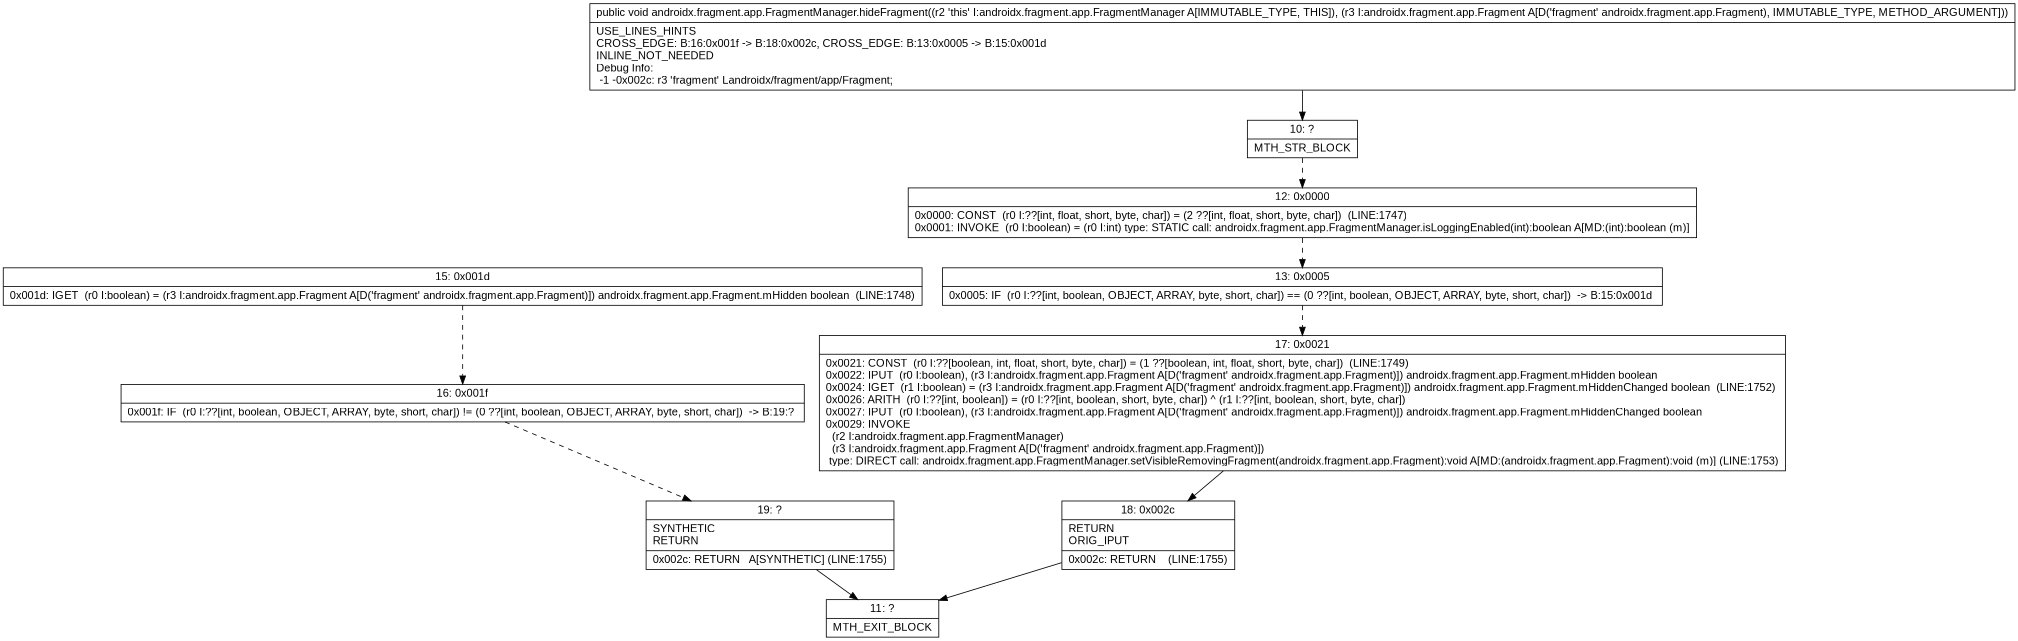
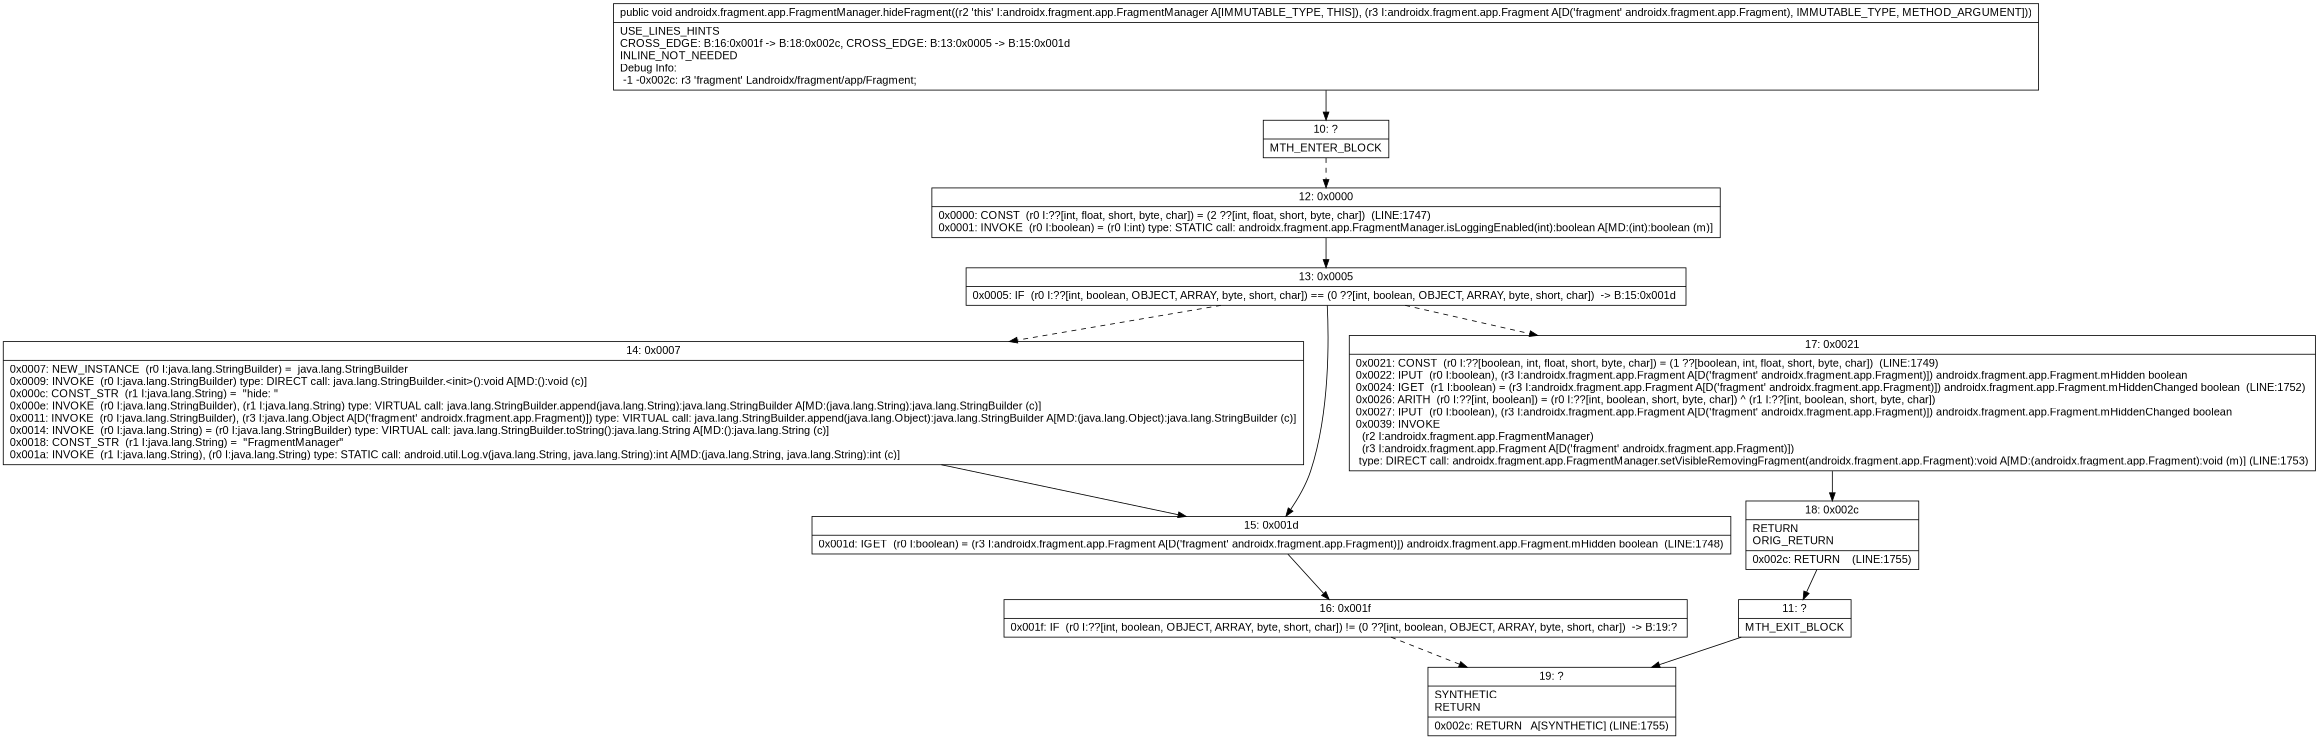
(1302, 148) -> (1326, 148)
(1302, 249) -> (1326, 249)
(463, 341) -> (1306, 574)
none -> (653, 403)
none -> (1324, 410)
(872, 424) -> (1401, 424)
(1099, 541) -> (1793, 541)
(834, 582) -> (1700, 651)
